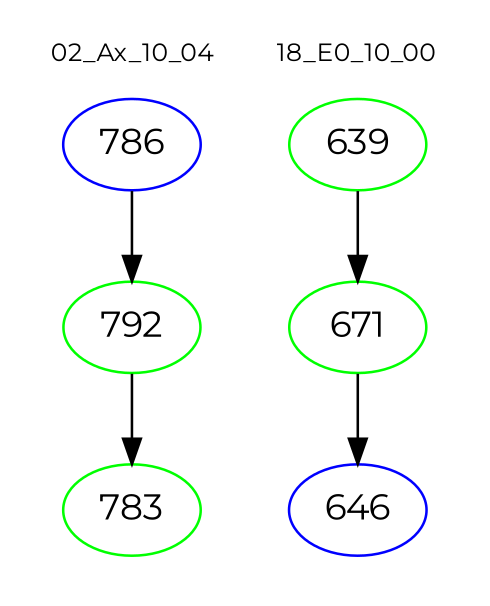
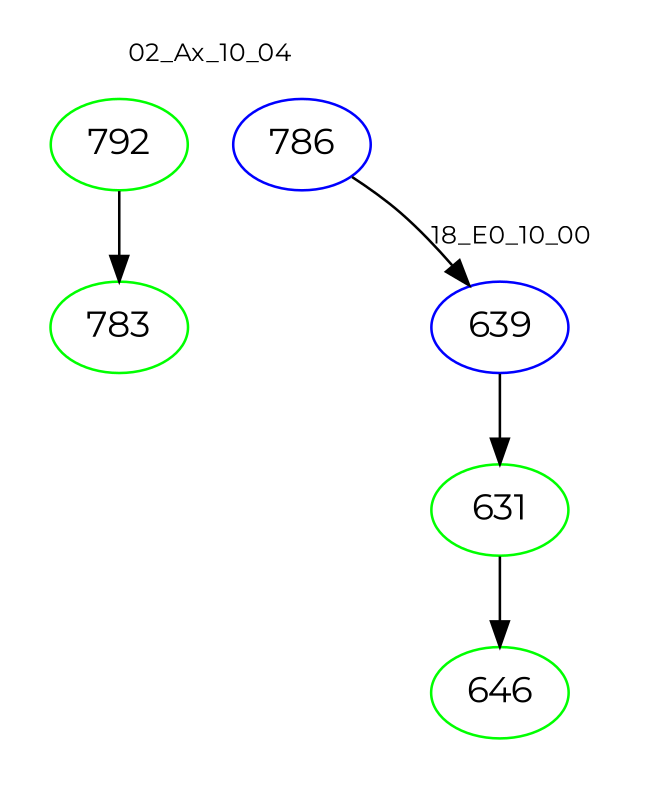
(358, 145) -> (500, 327)
(132, 224) -> (427, 238)
(358, 327) -> (500, 510)
(358, 510) -> (500, 693)
